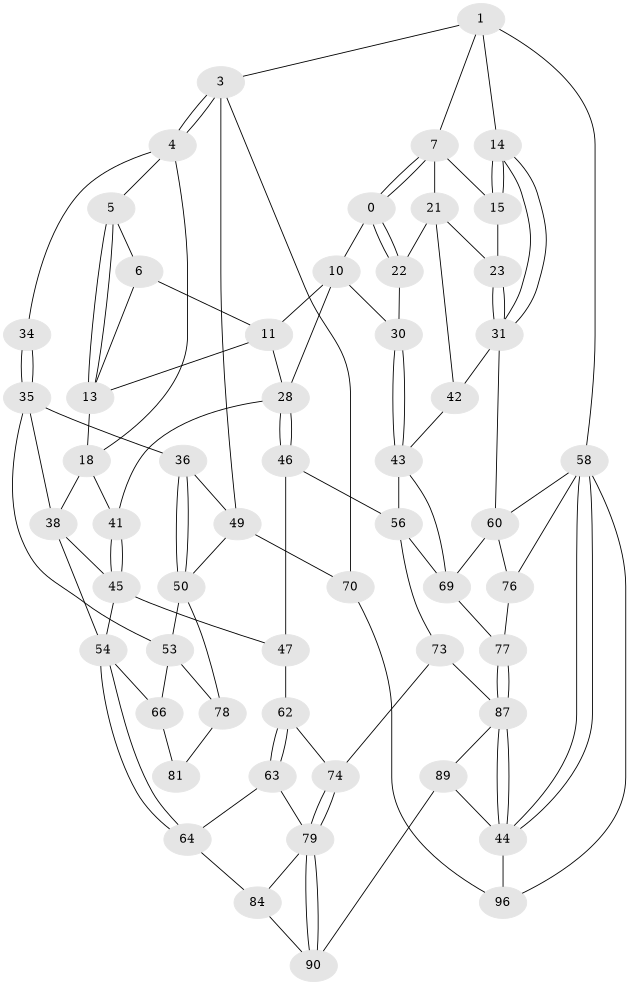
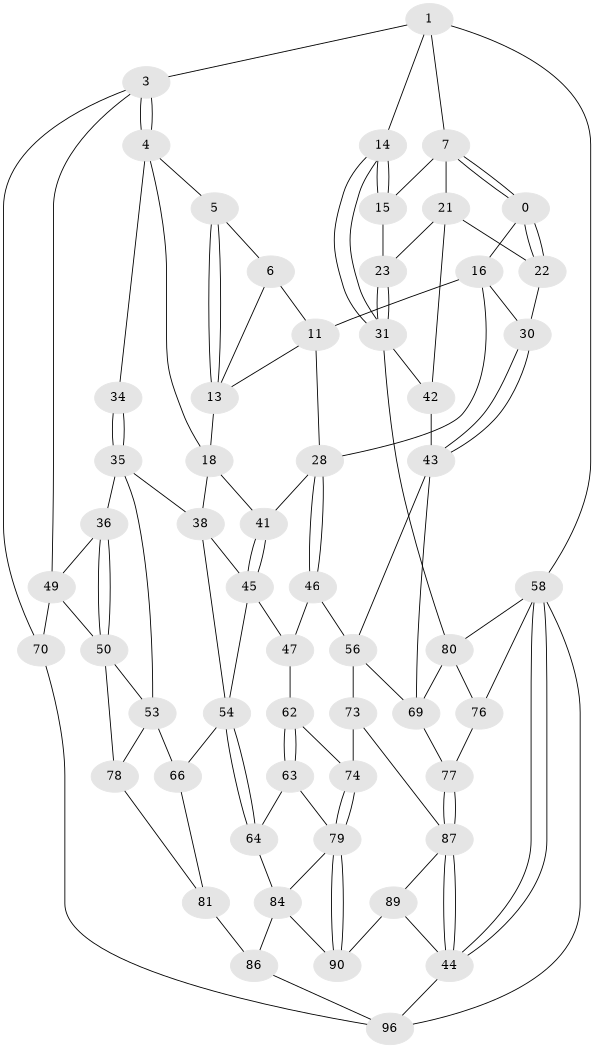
(337, 272) -> (479, 272)
(495, 524) -> (450, 650)
none -> (254, 966)
